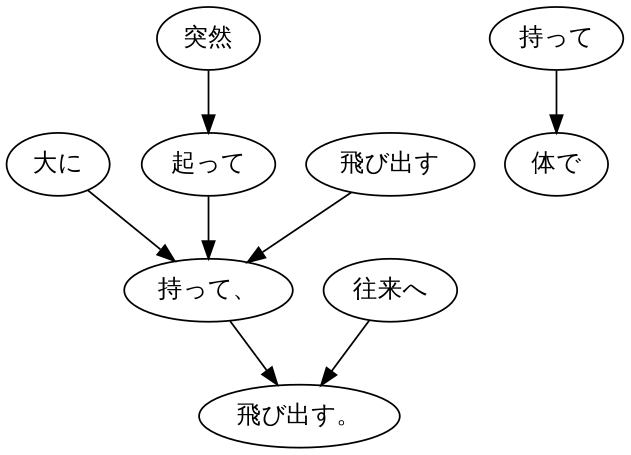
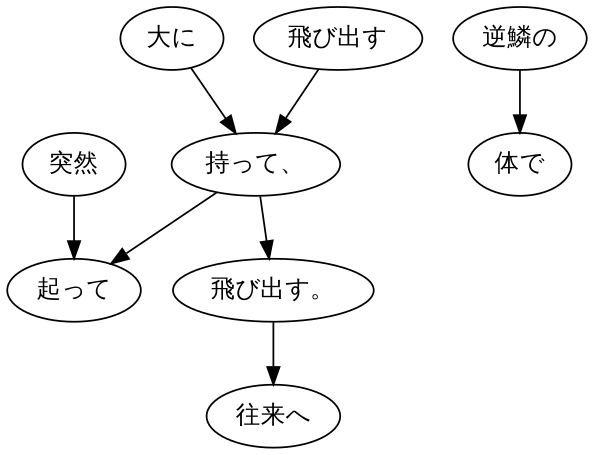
(556, 38) -> (520, 38)
(209, 219) -> (172, 223)
(350, 346) -> (273, 345)
